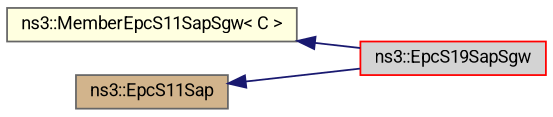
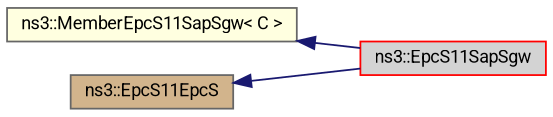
(453, 58) -> (453, 58)
(152, 92) -> (152, 92)
